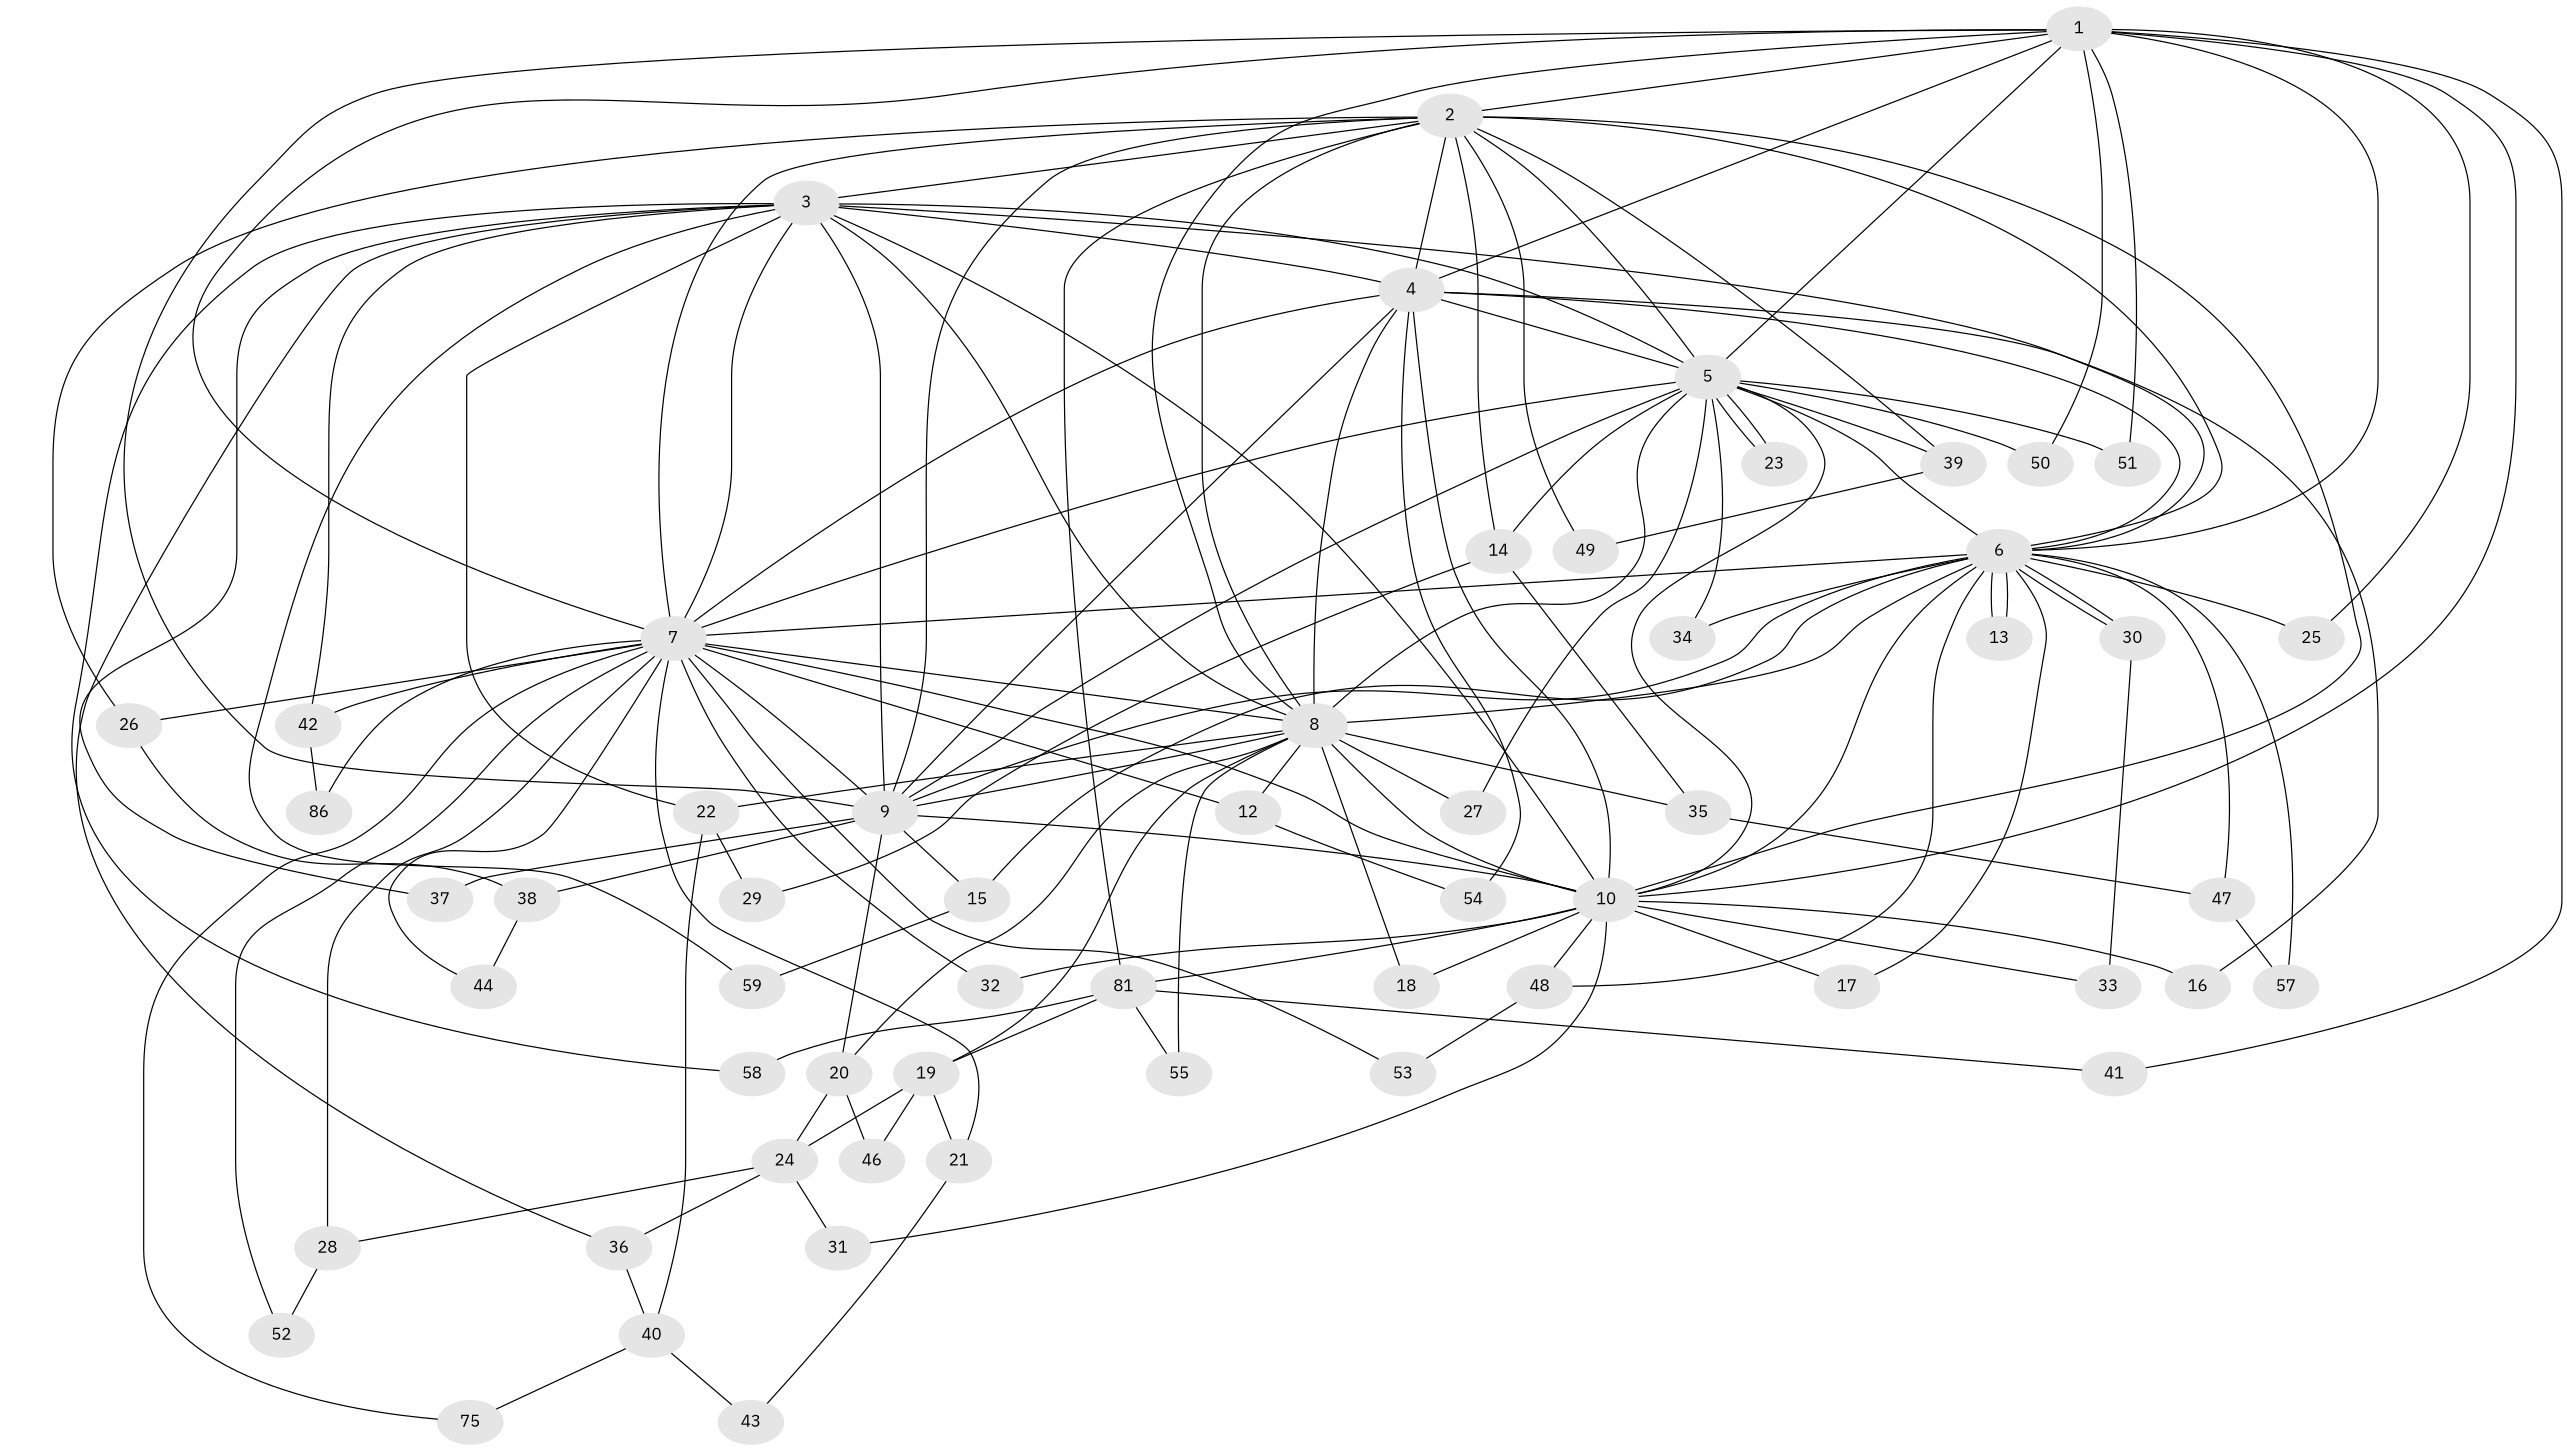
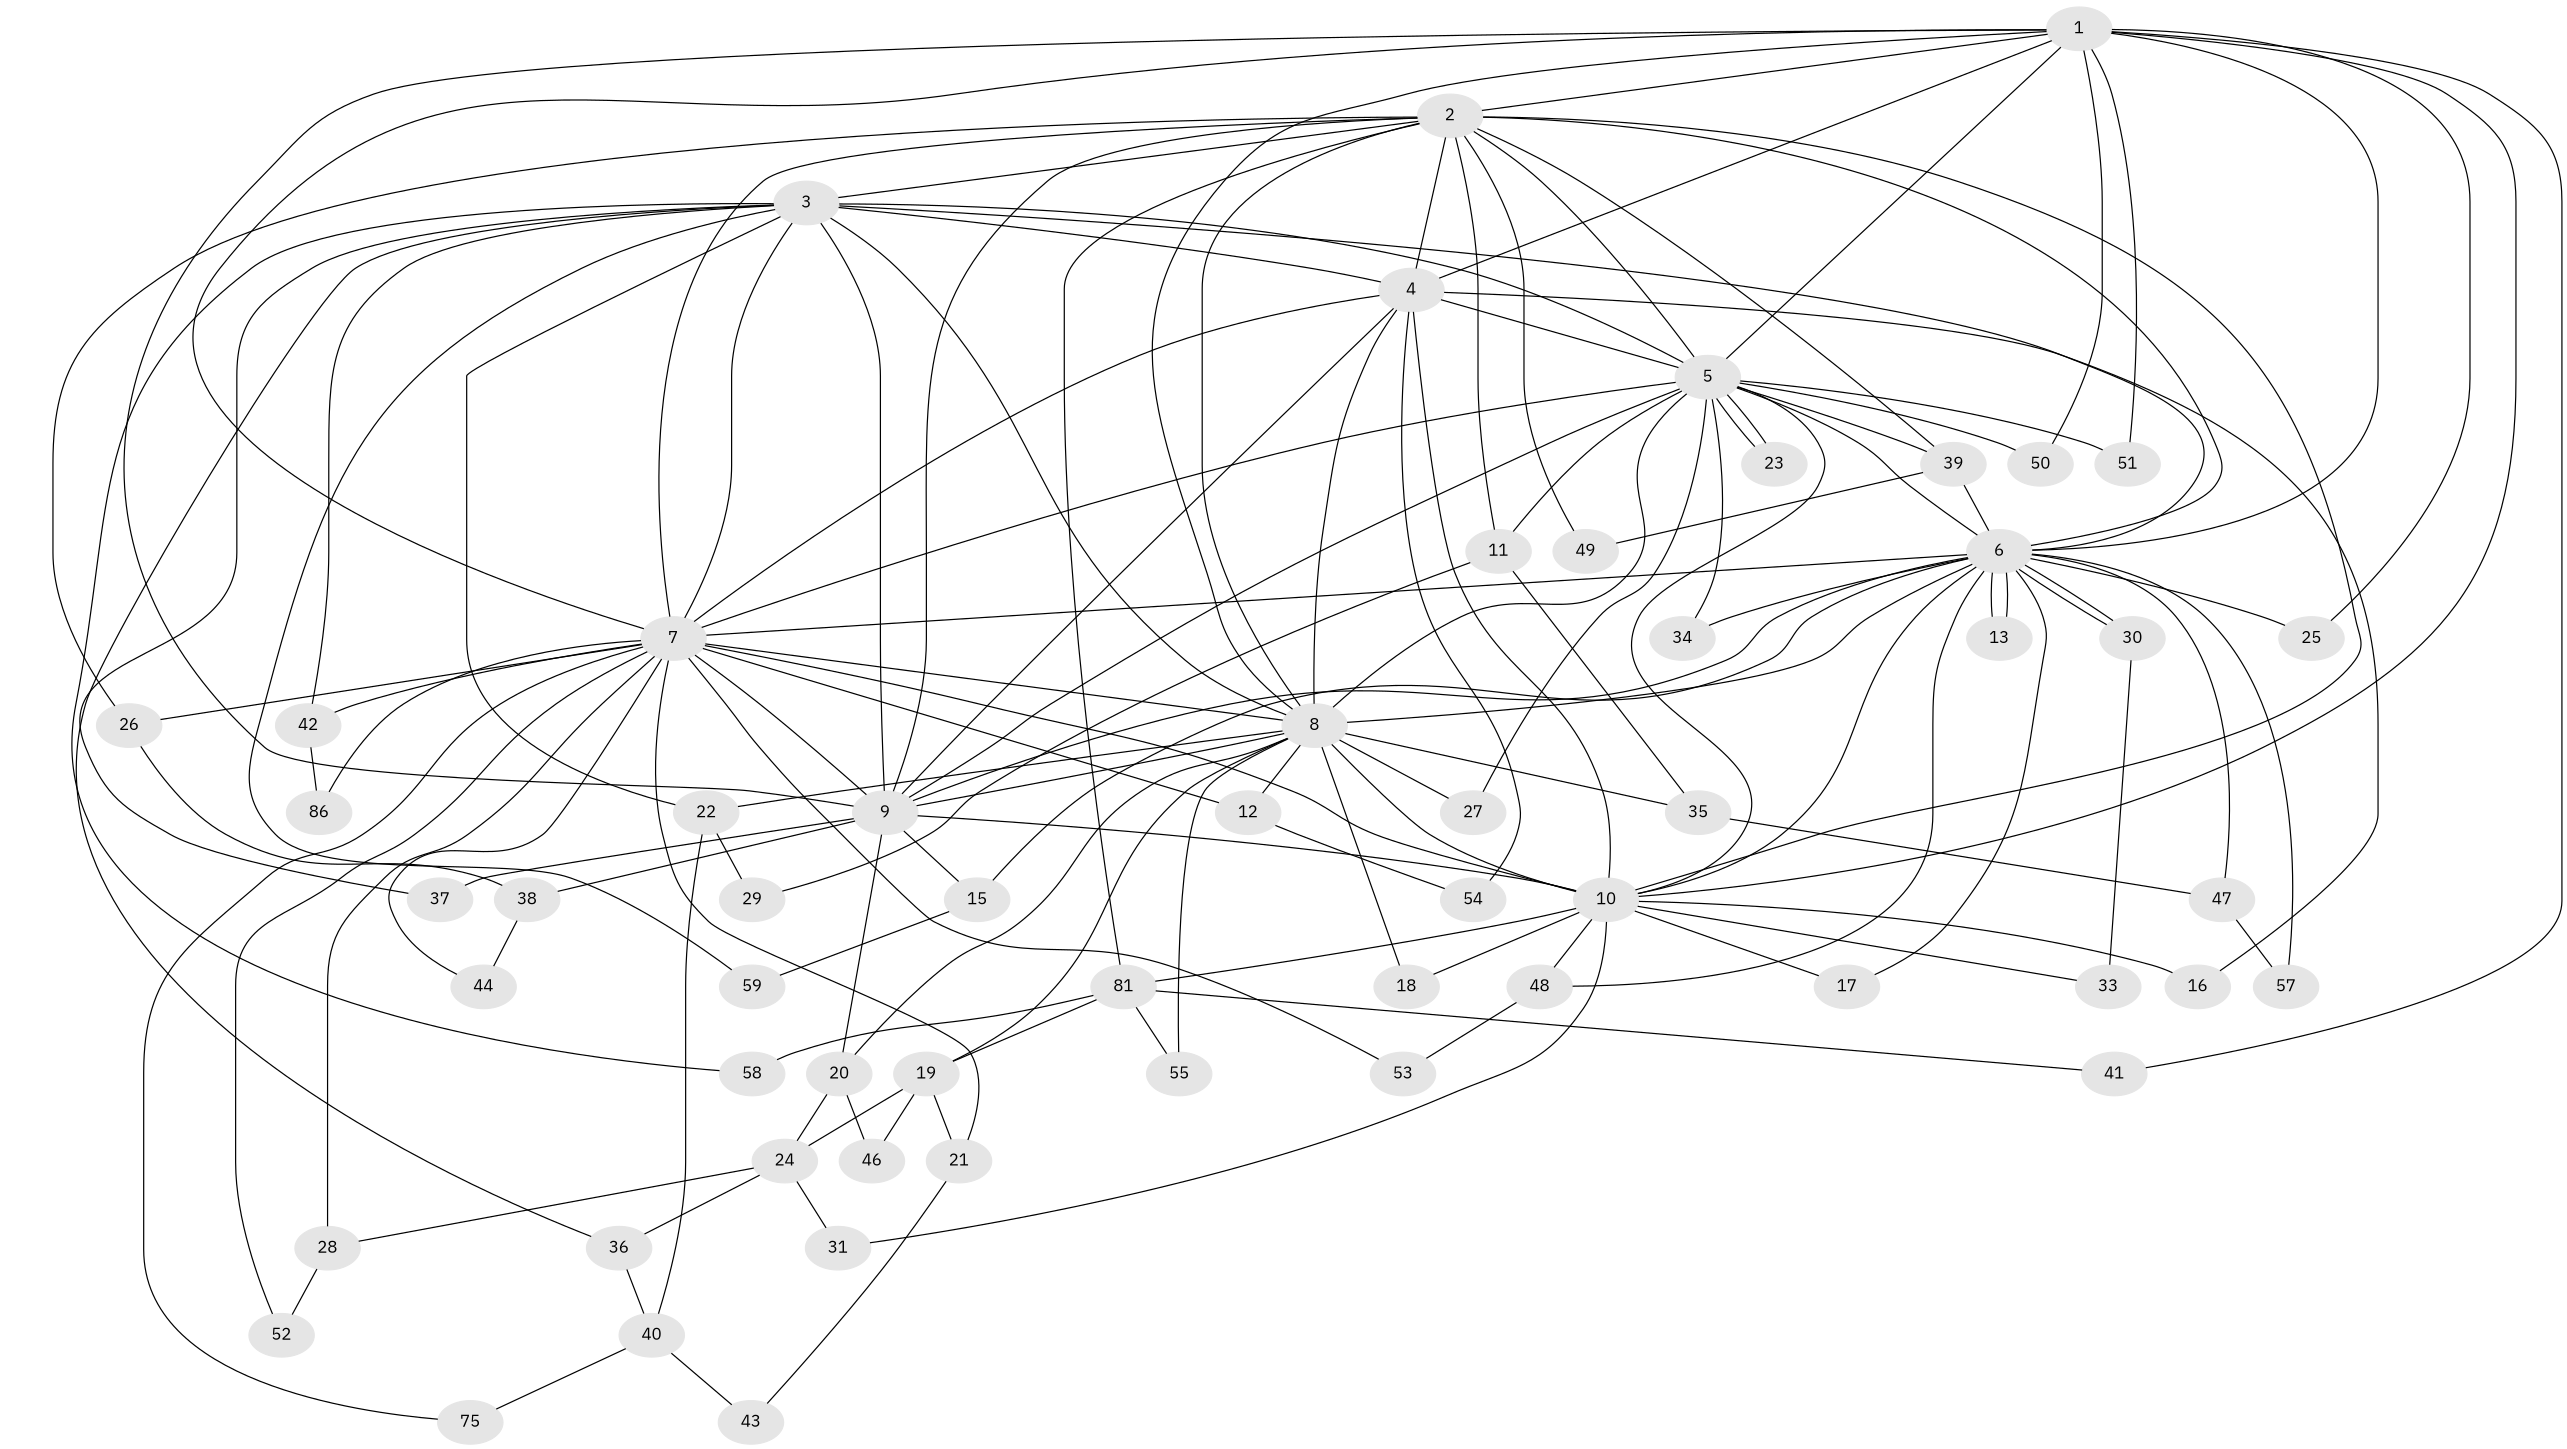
(1920, 343) -> (1976, 508)
(1272, 481) -> none
(1499, 551) -> (1499, 551)
(990, 987) -> none
